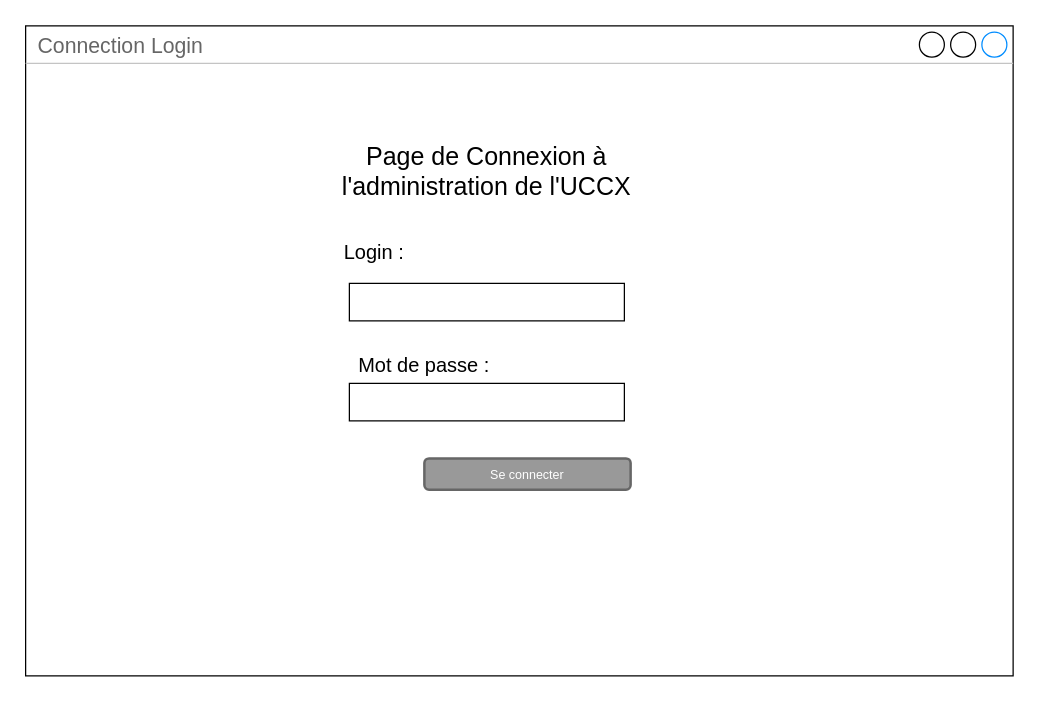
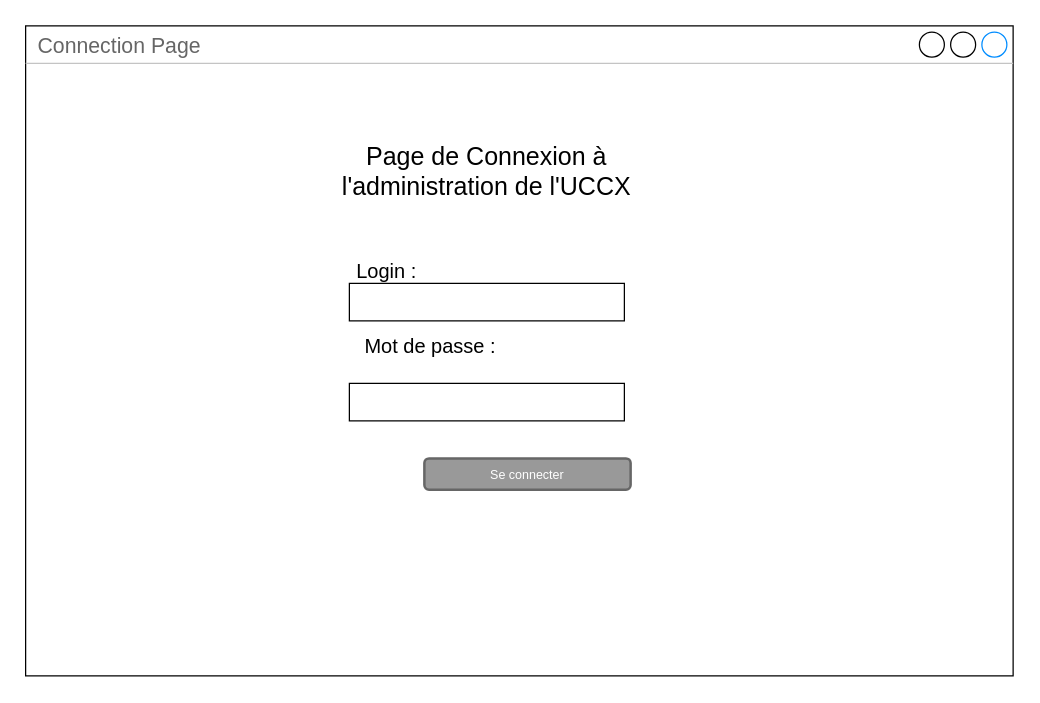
(125, 47) -> (122, 47)
(374, 252) -> (387, 271)
(424, 364) -> (431, 346)
